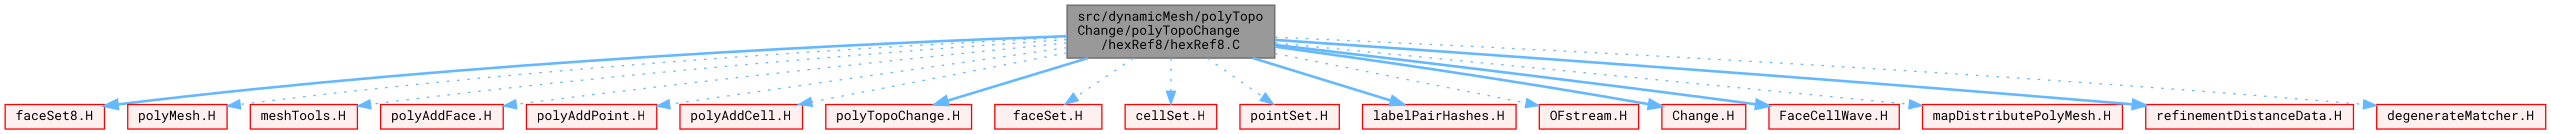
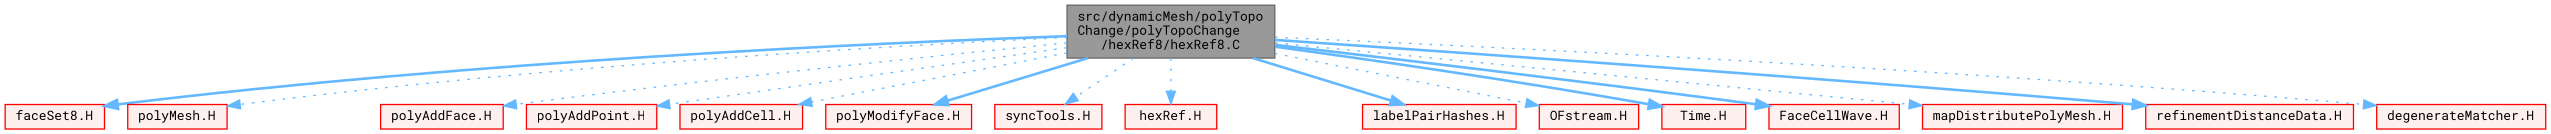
(304, 117) -> none
(899, 117) -> (899, 117)
(1048, 117) -> (1048, 117)
(1171, 117) -> (1171, 117)
(1290, 117) -> none
(1704, 117) -> (1704, 117)
